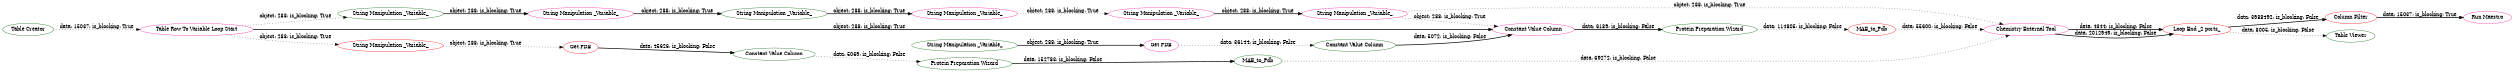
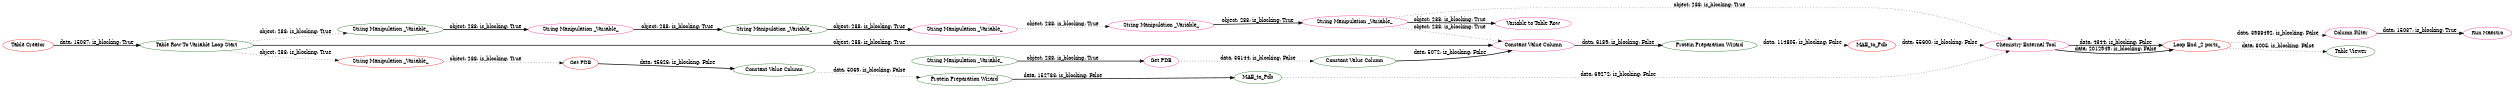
(2351, 17) -> (2351, 33)
(2275, 23) -> (2275, 39)
none -> (1533, 24)
(28, 30) -> (28, 45)
(95, 30) -> (95, 45)
(197, 30) -> (197, 45)
